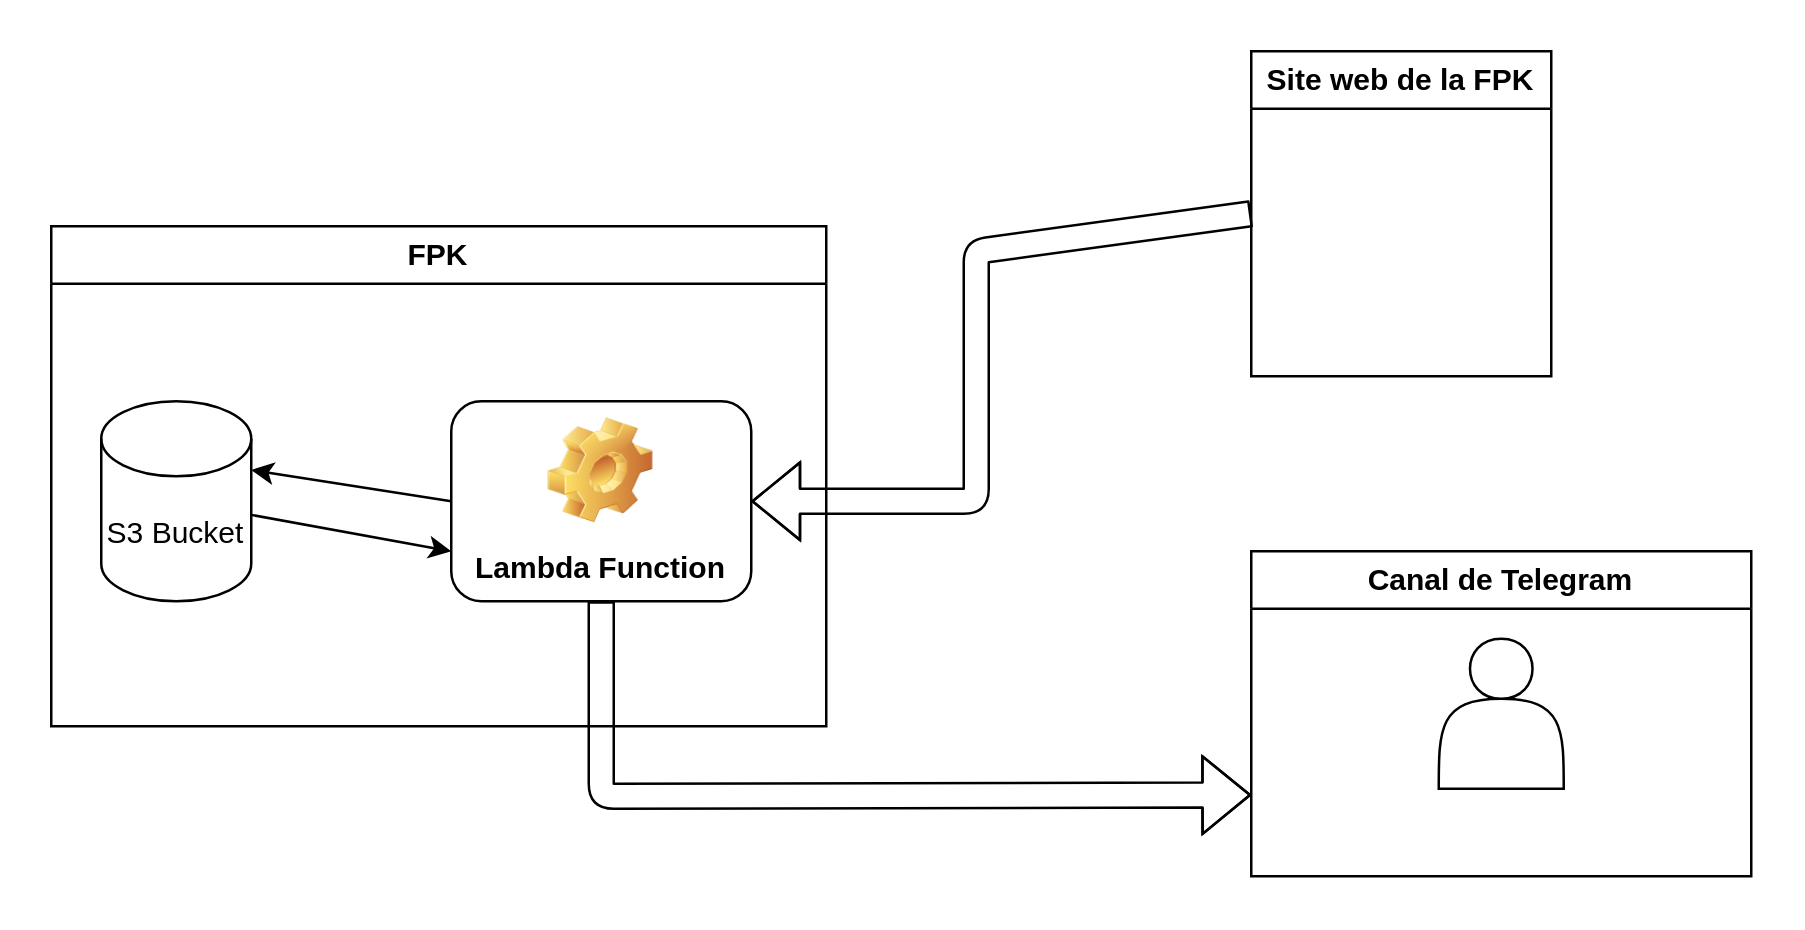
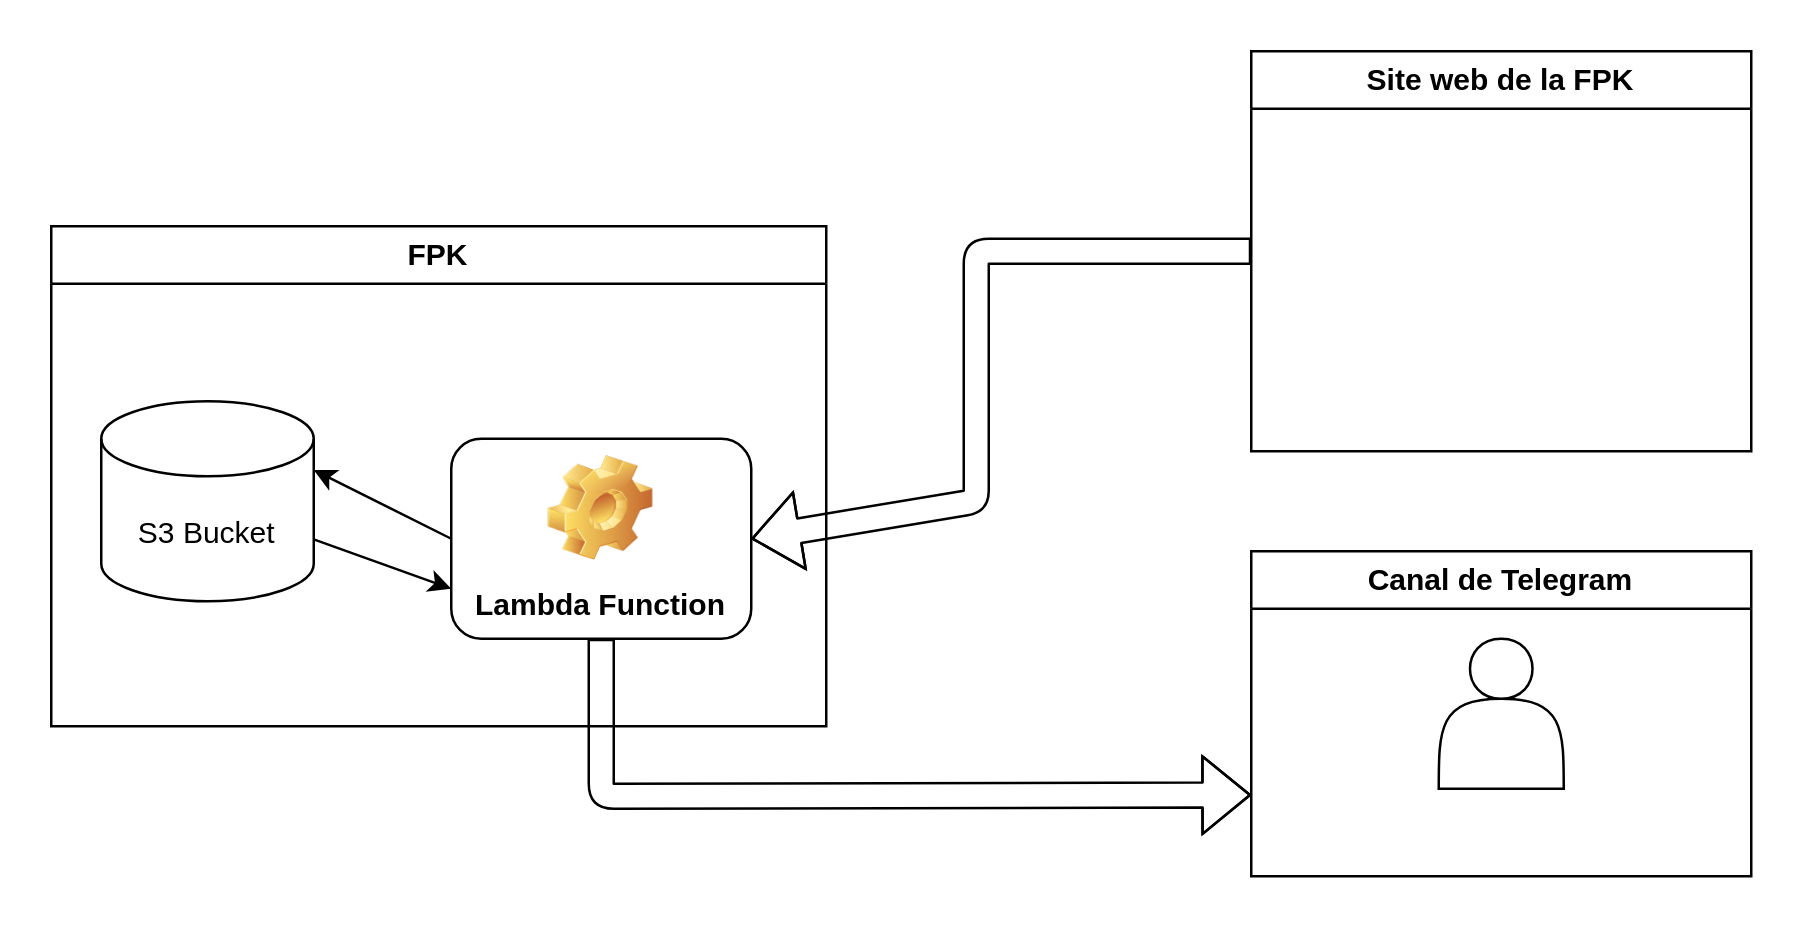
(1401, 214) -> (1501, 251)
(176, 501) -> (208, 501)
(601, 501) -> (601, 539)
